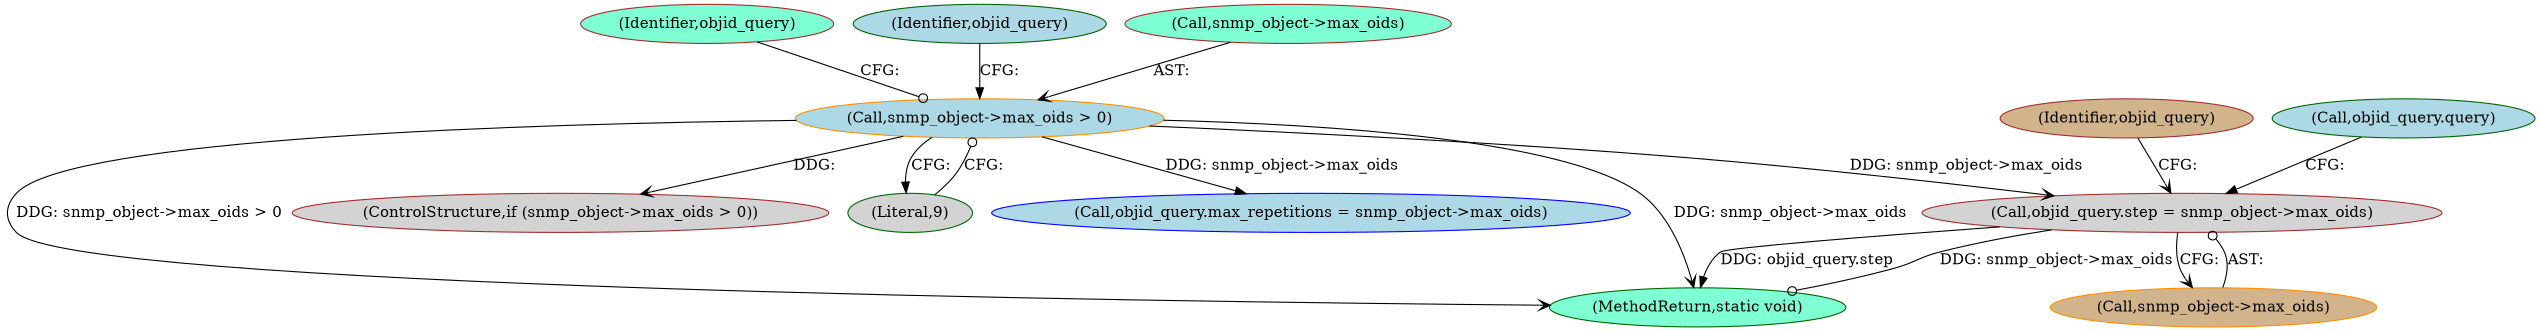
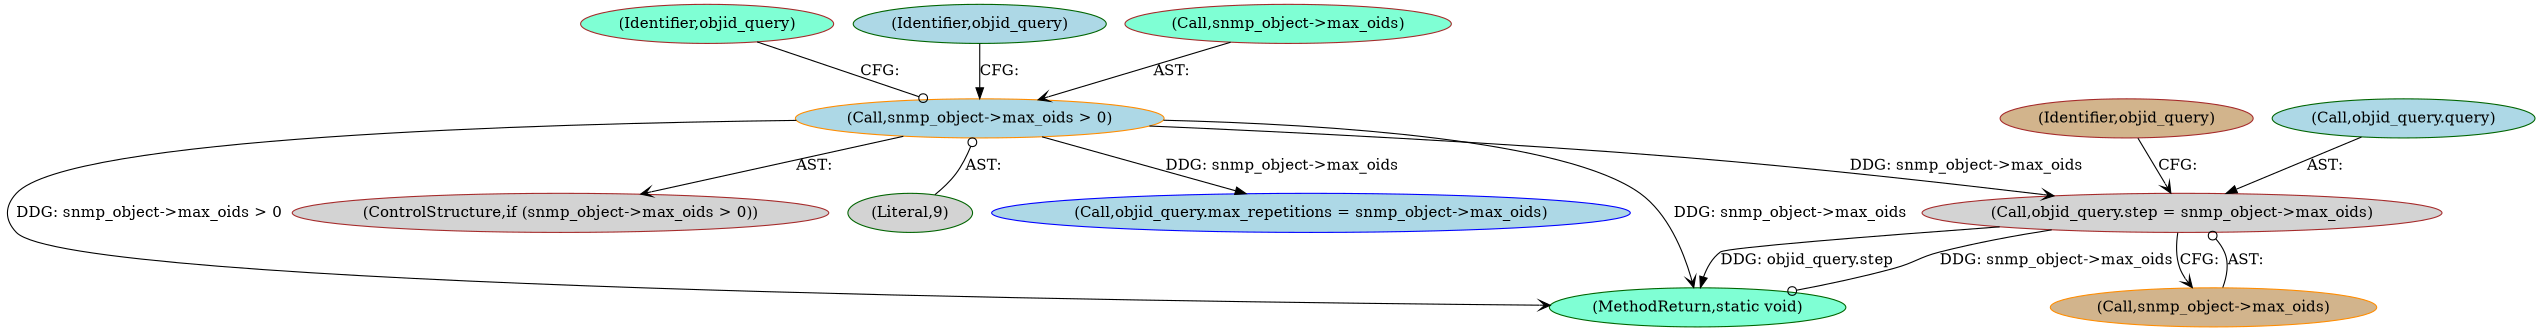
(912, 156) -> none
(817, 166) -> (817, 166)
(986, 166) -> (986, 166)
(2328, 166) -> (2328, 166)
